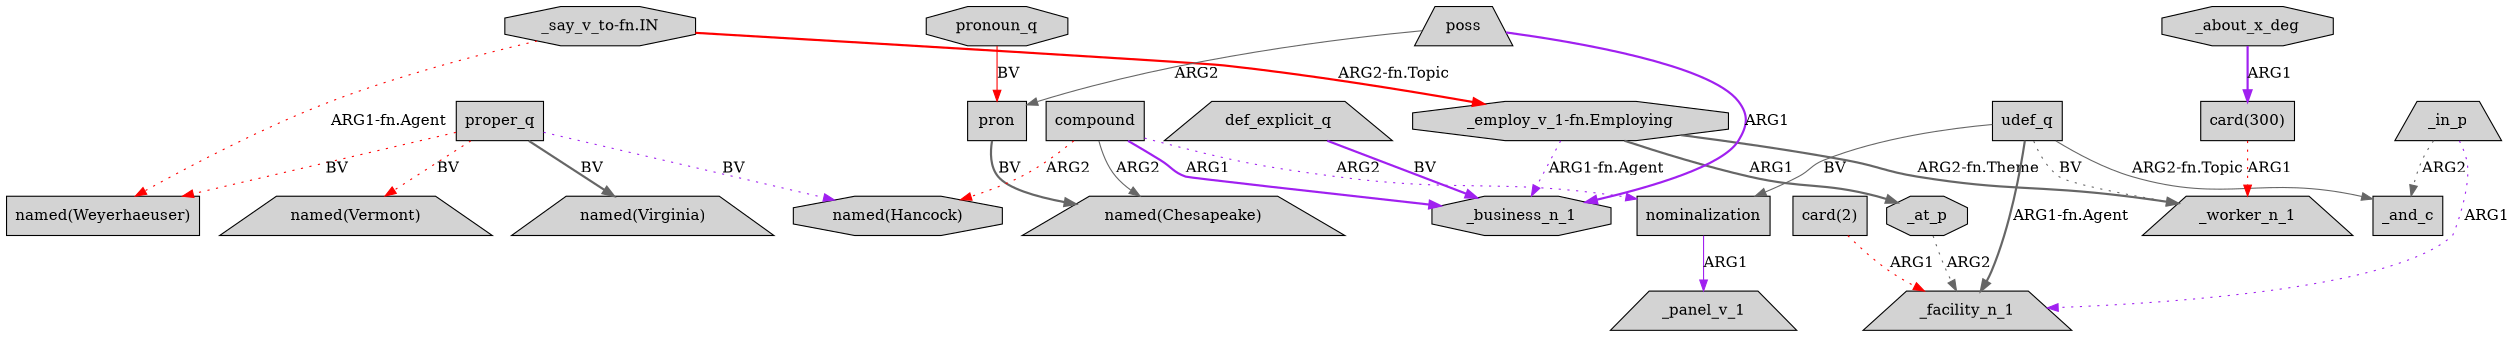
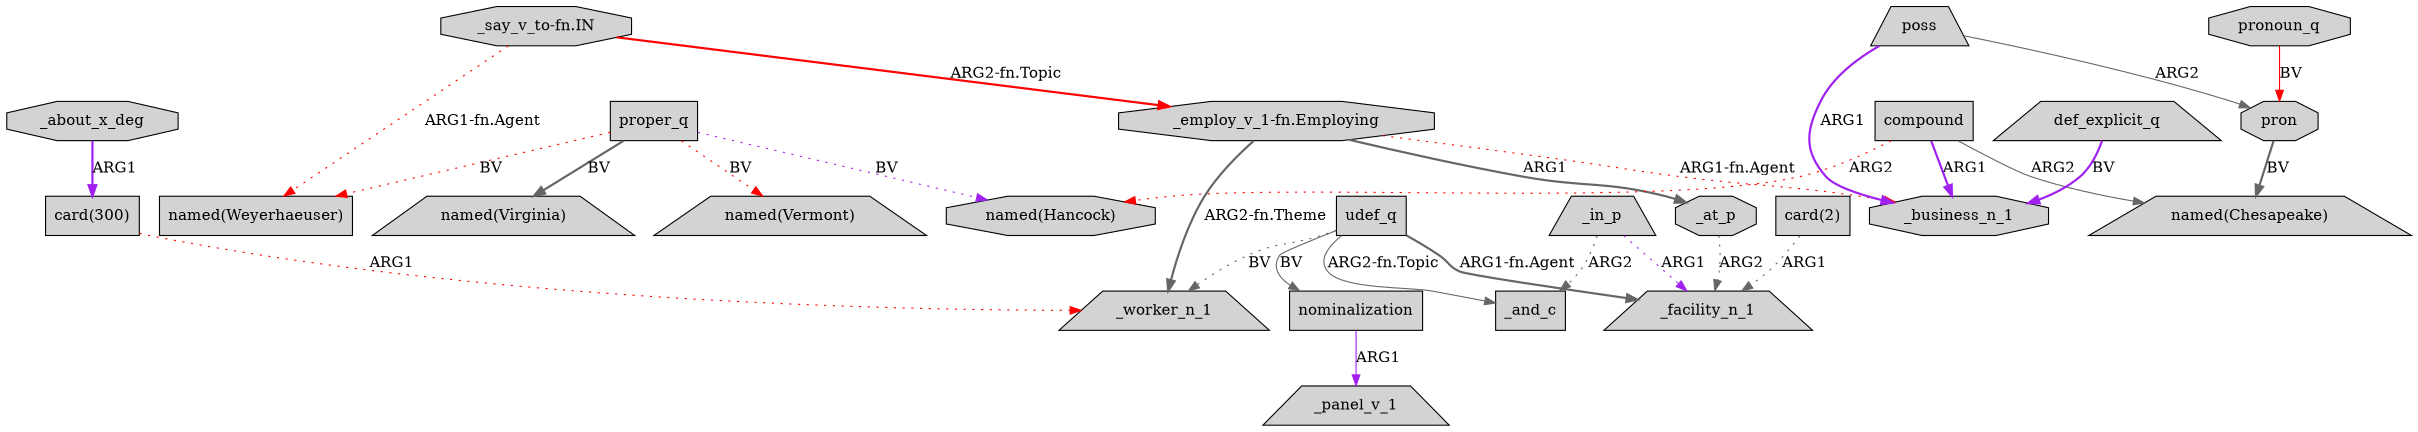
(997, 121) -> (2280, 121)
(1549, 164) -> (1633, 170)
(1383, 182) -> none
(1879, 264) -> (1777, 263)
